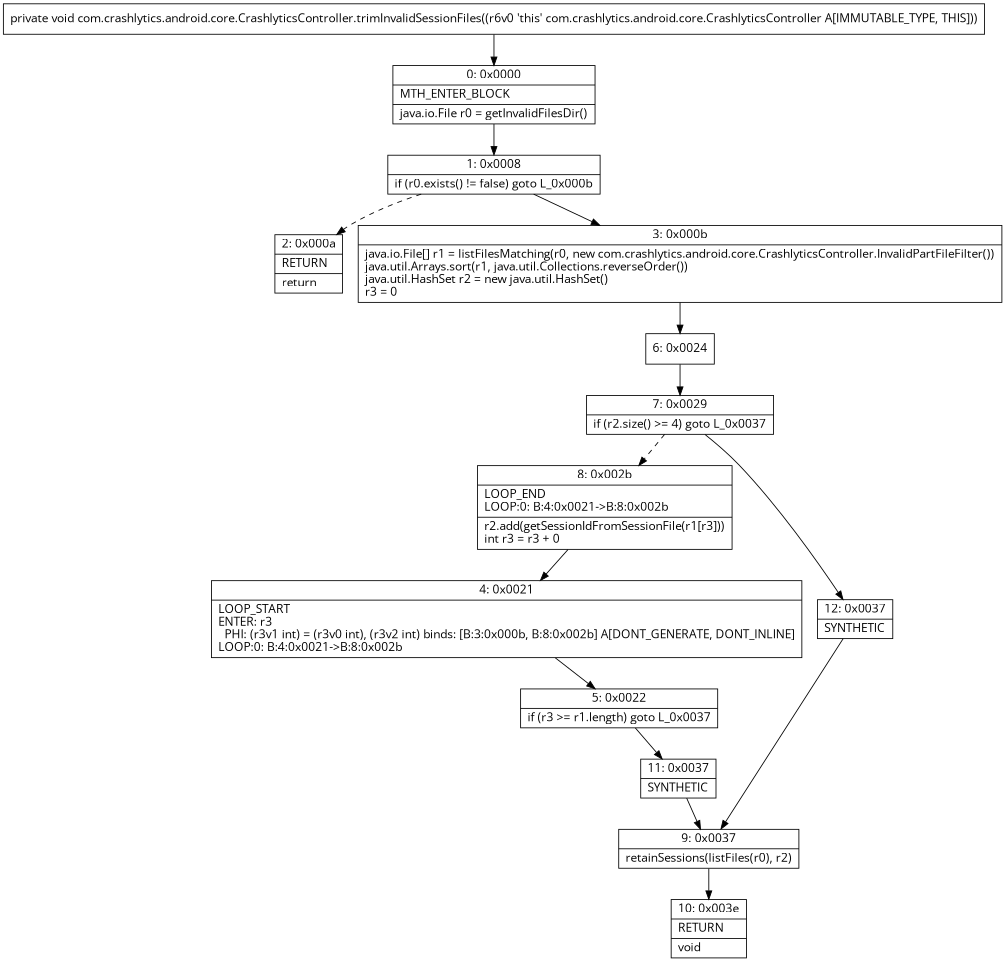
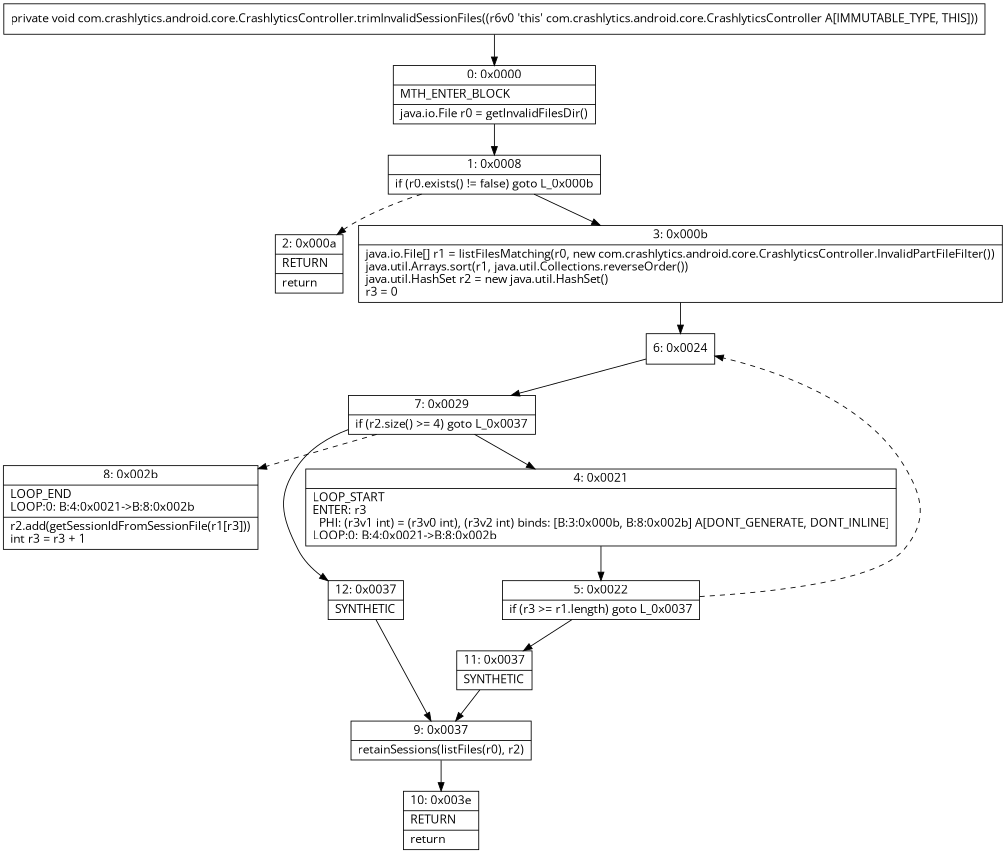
none -> (920, 507)
(522, 539) -> (48, 539)
(557, 562) -> (501, 450)
(690, 948) -> (428, 839)
